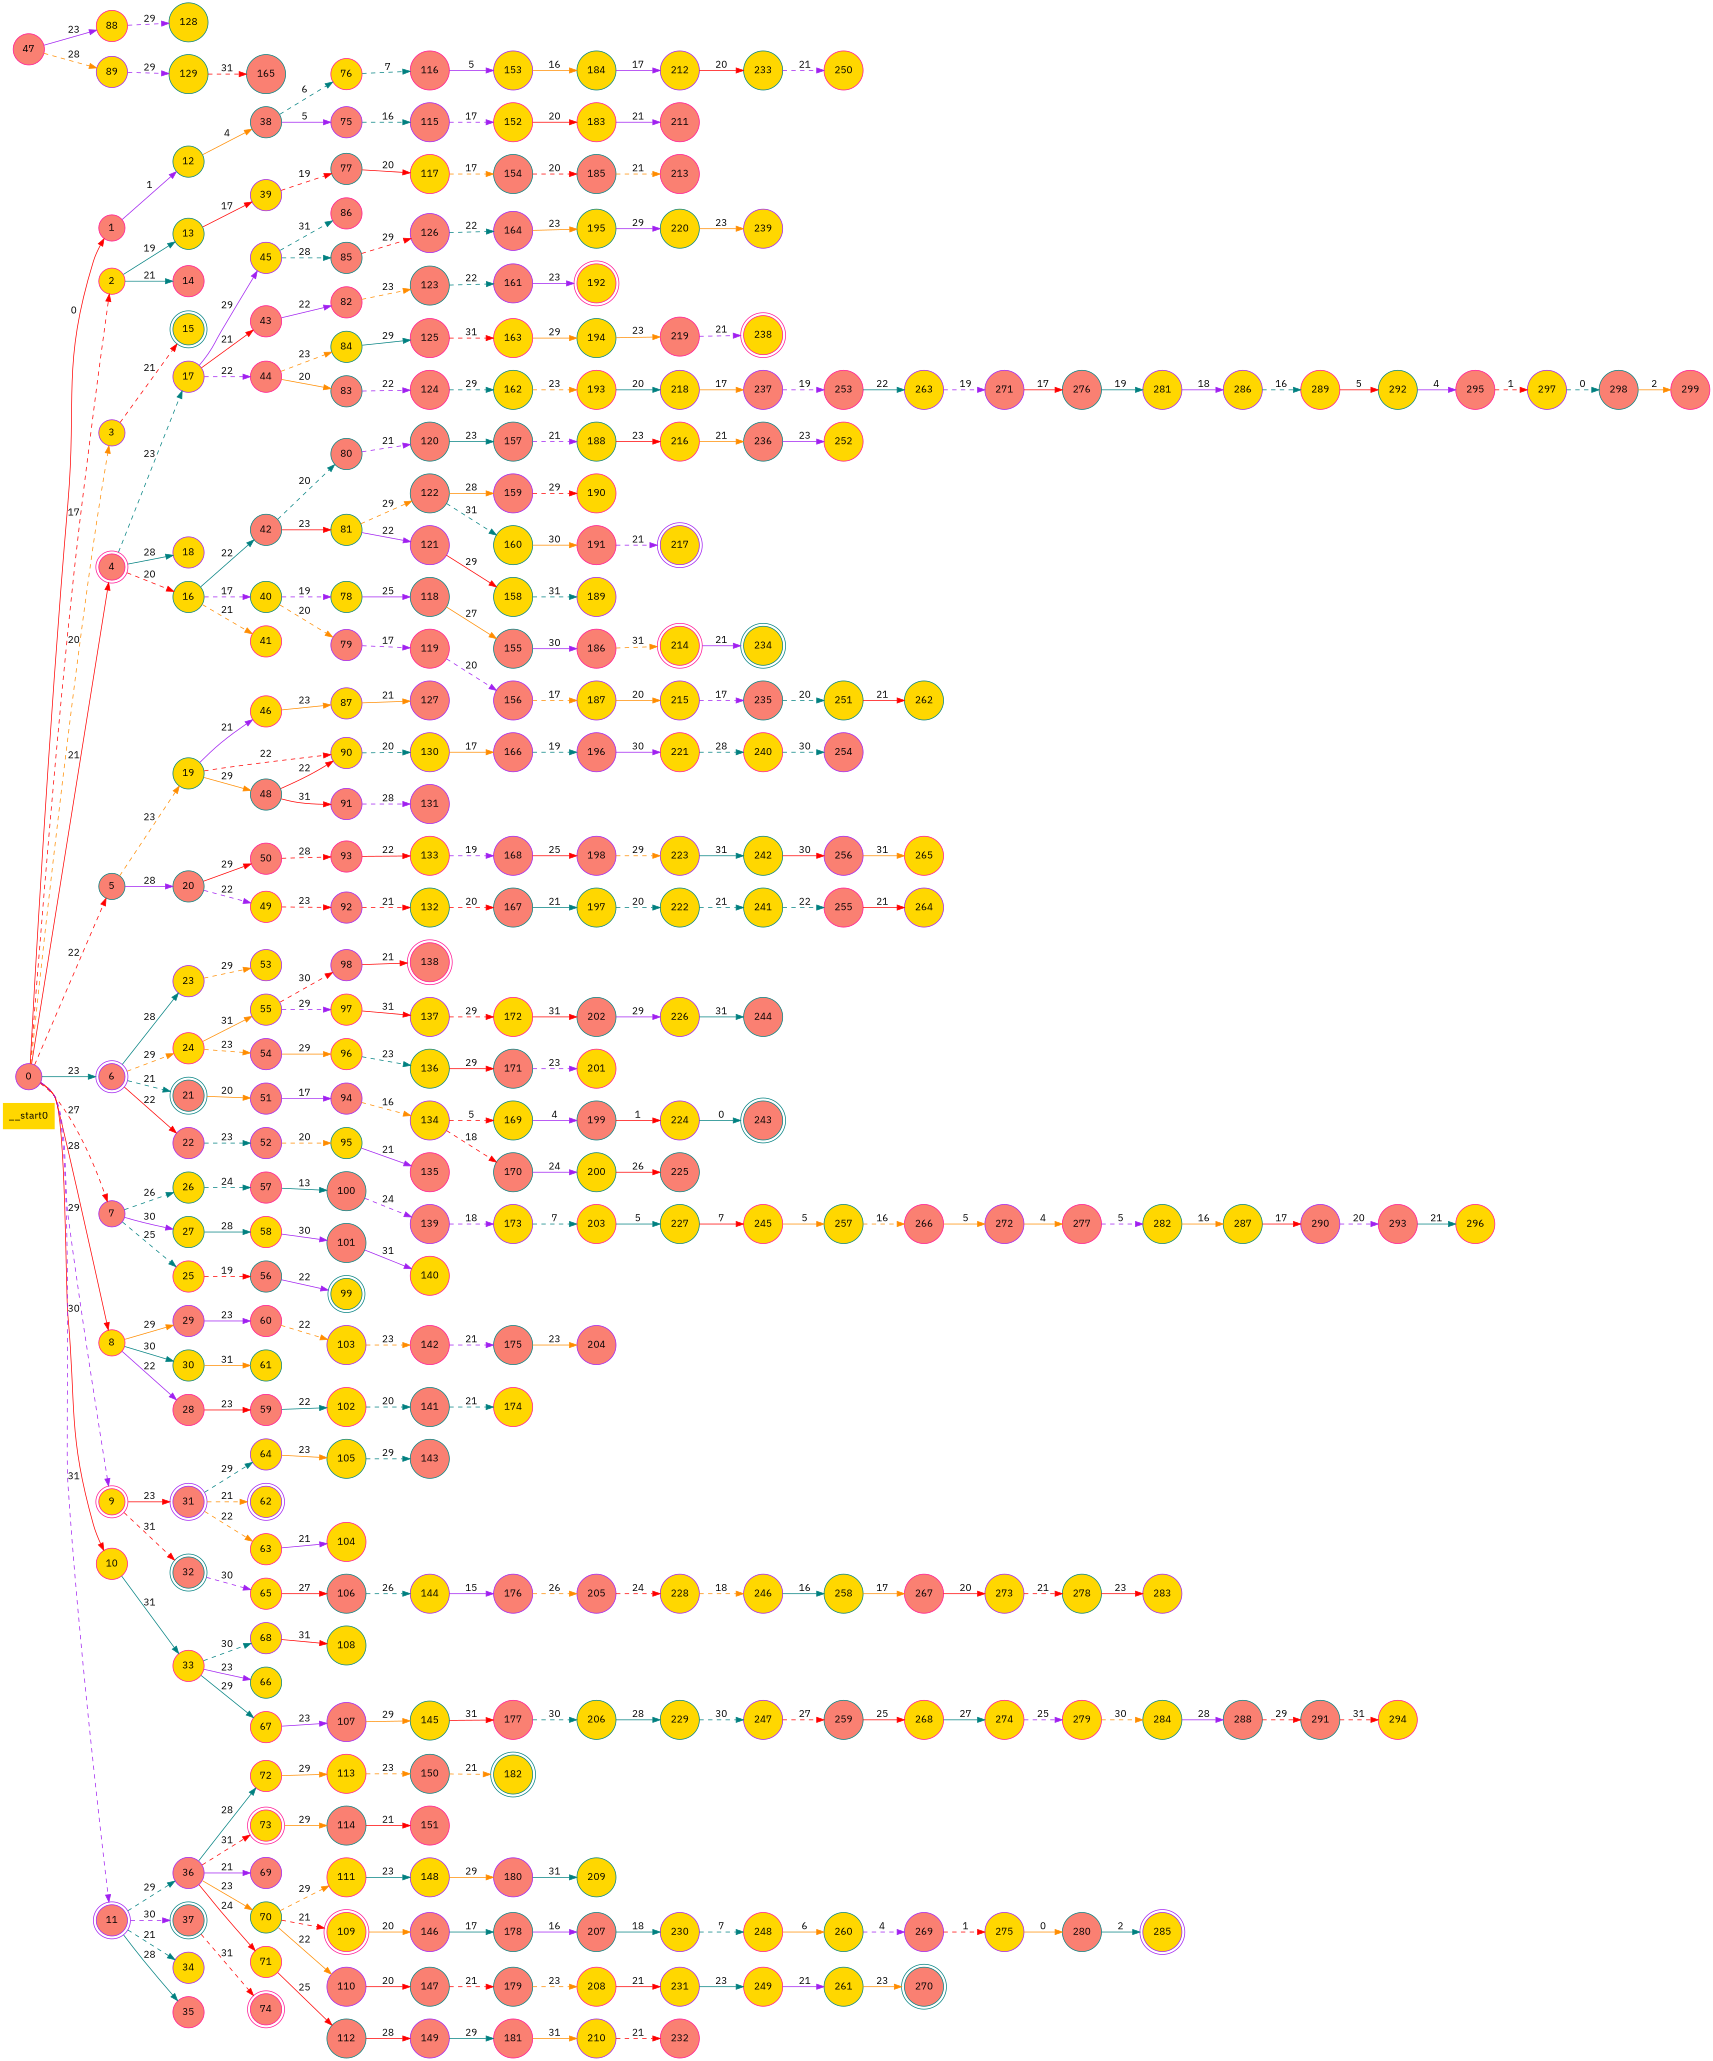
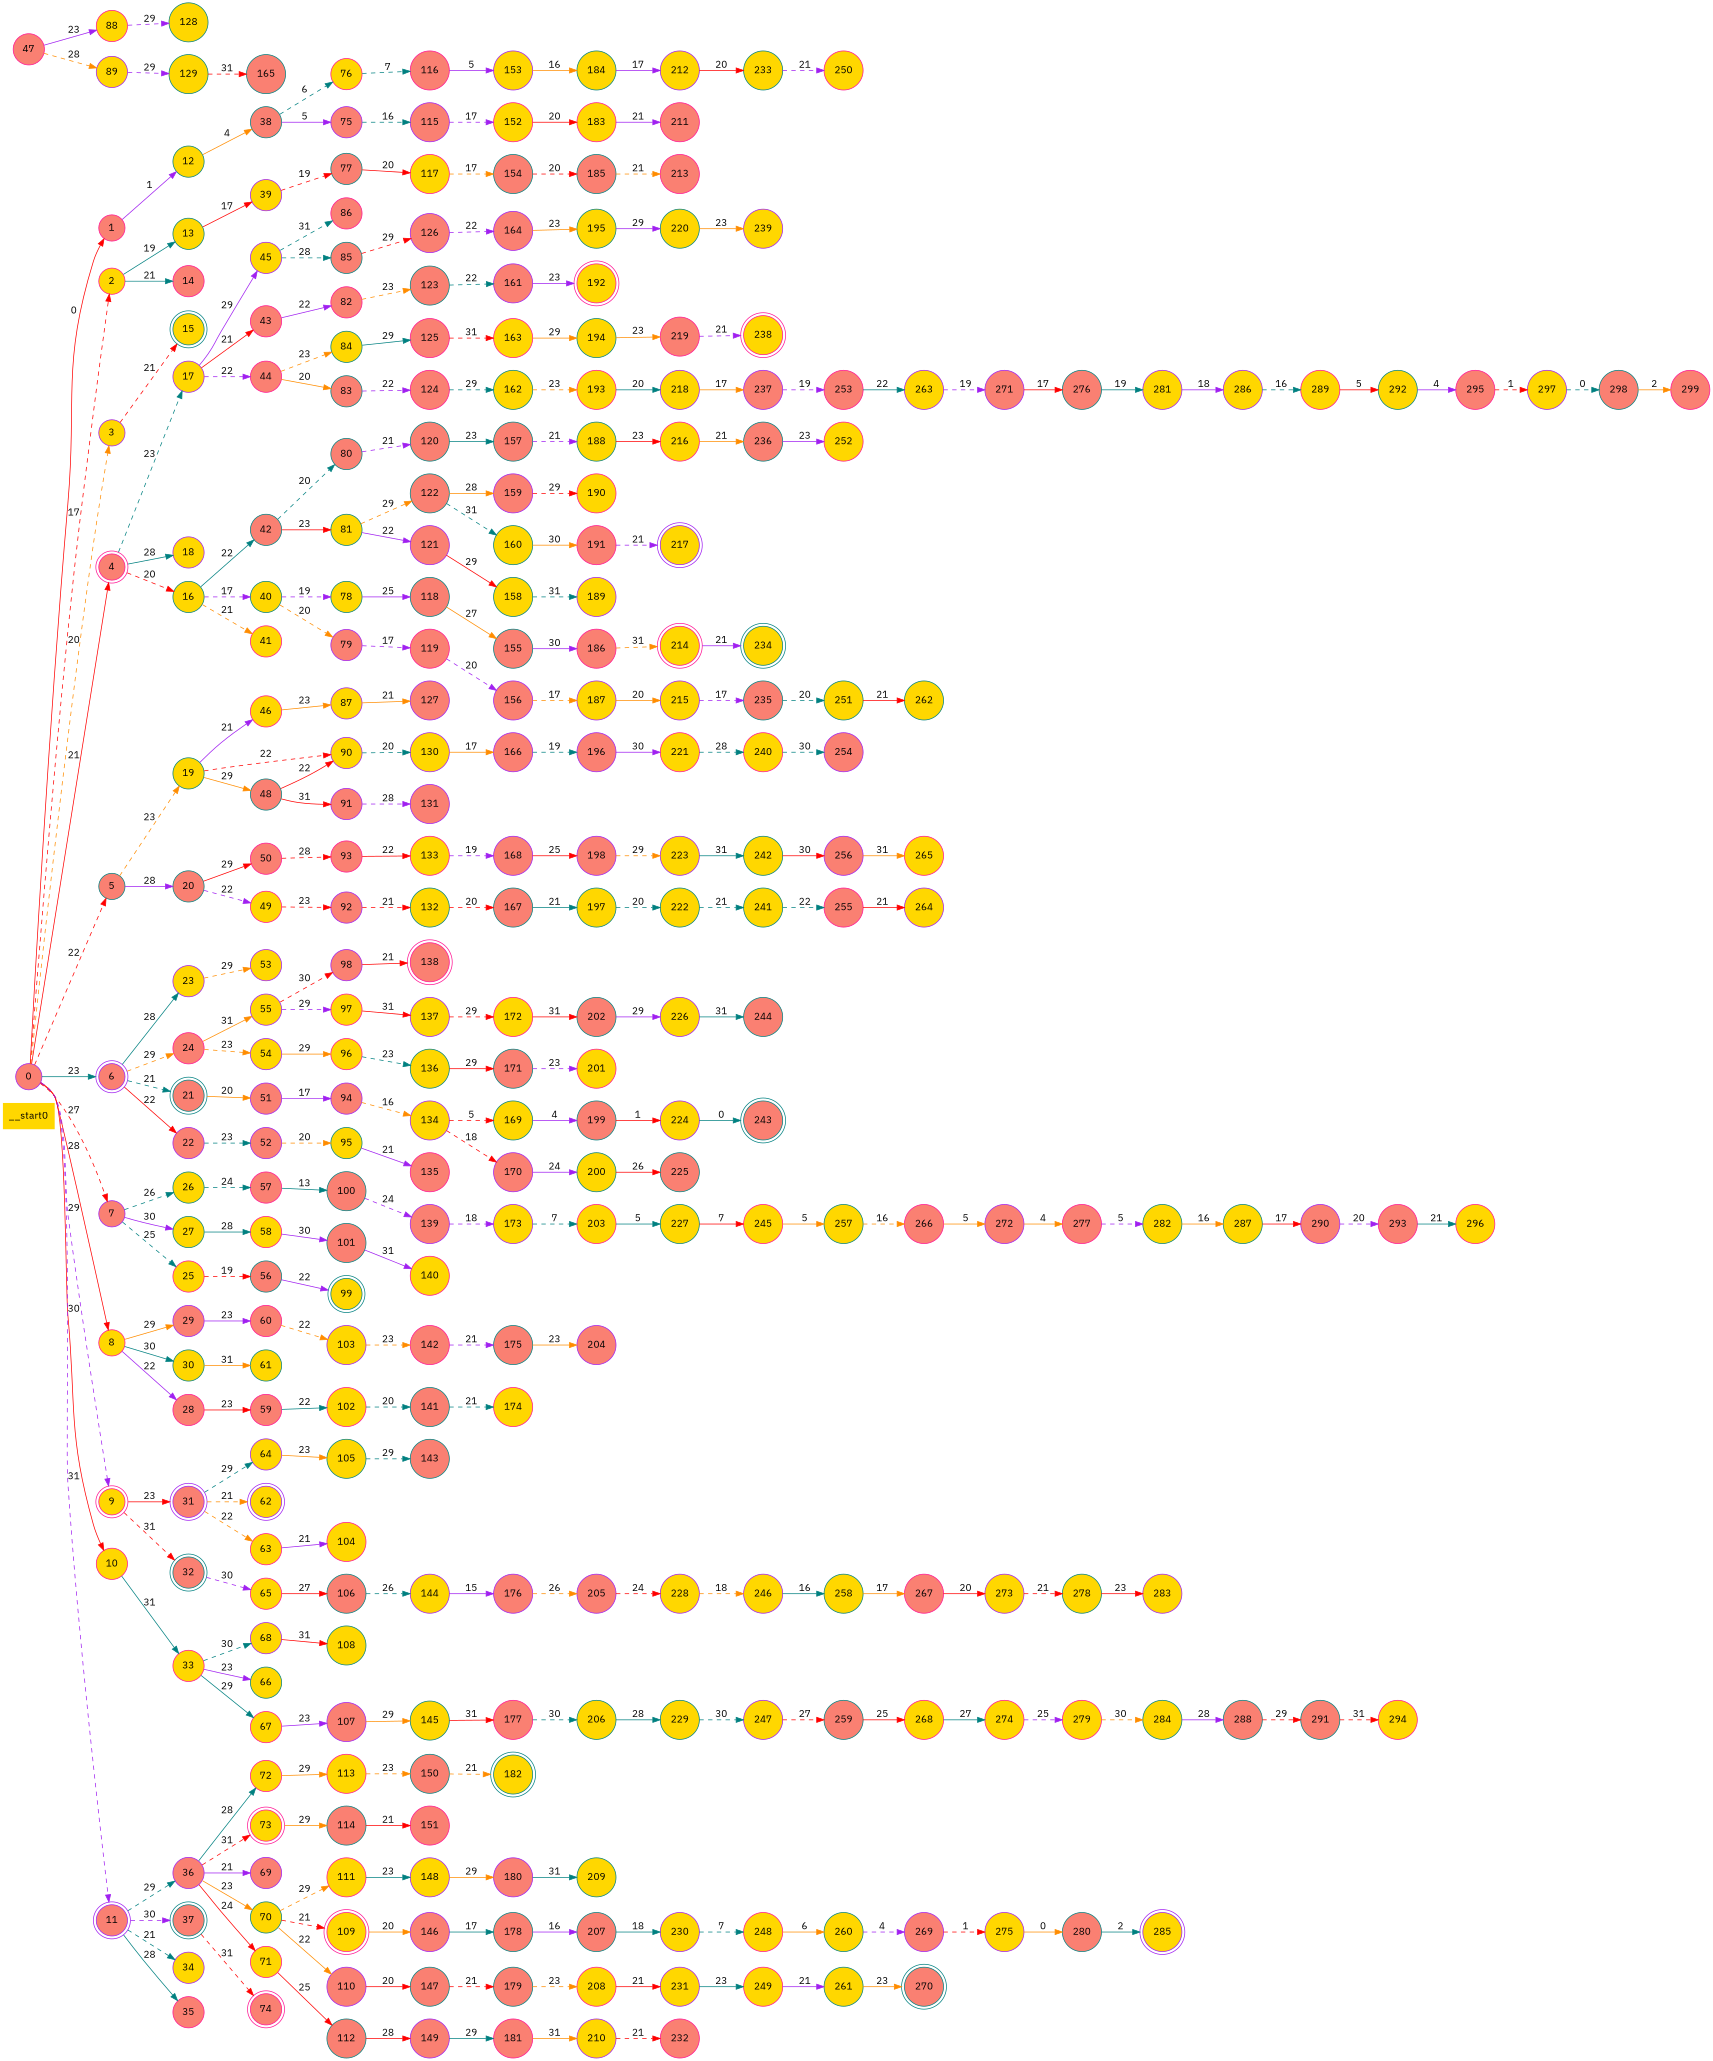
(468, 232) -> (468, 232)
(189, 1048) -> (189, 1048)
(266, 1054) -> (266, 1054)
(513, 1172) -> (513, 1172)
